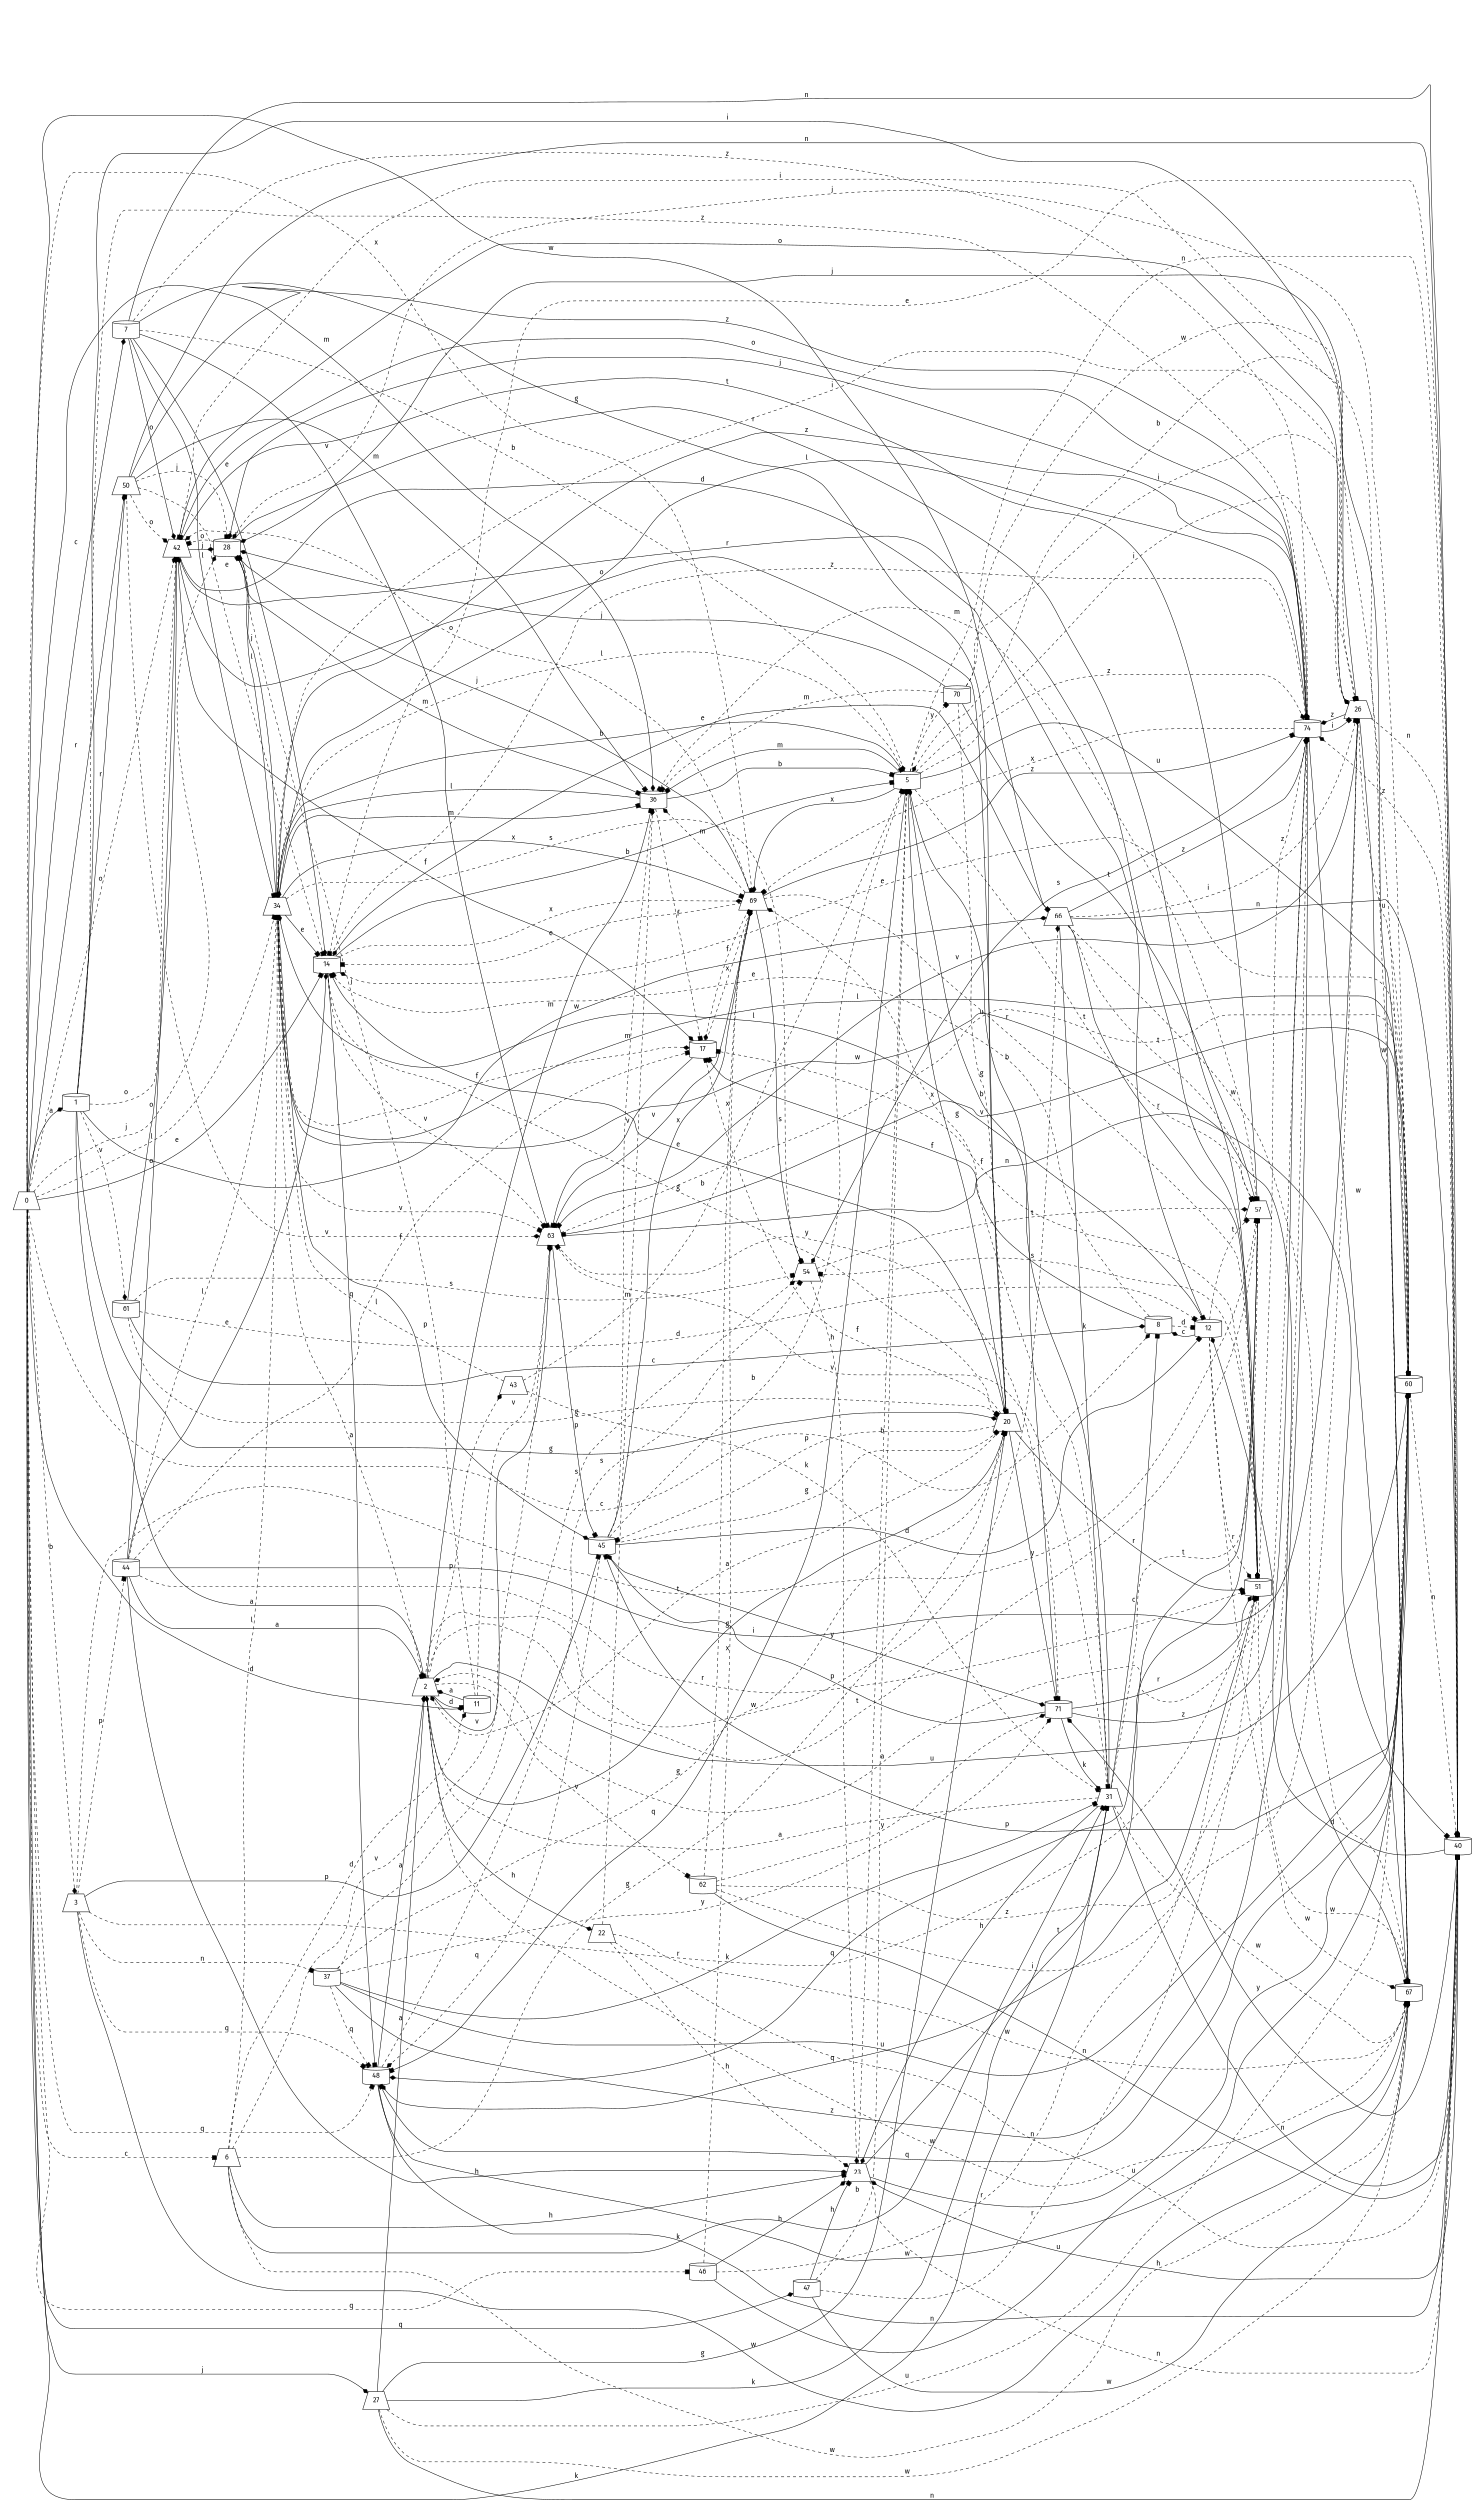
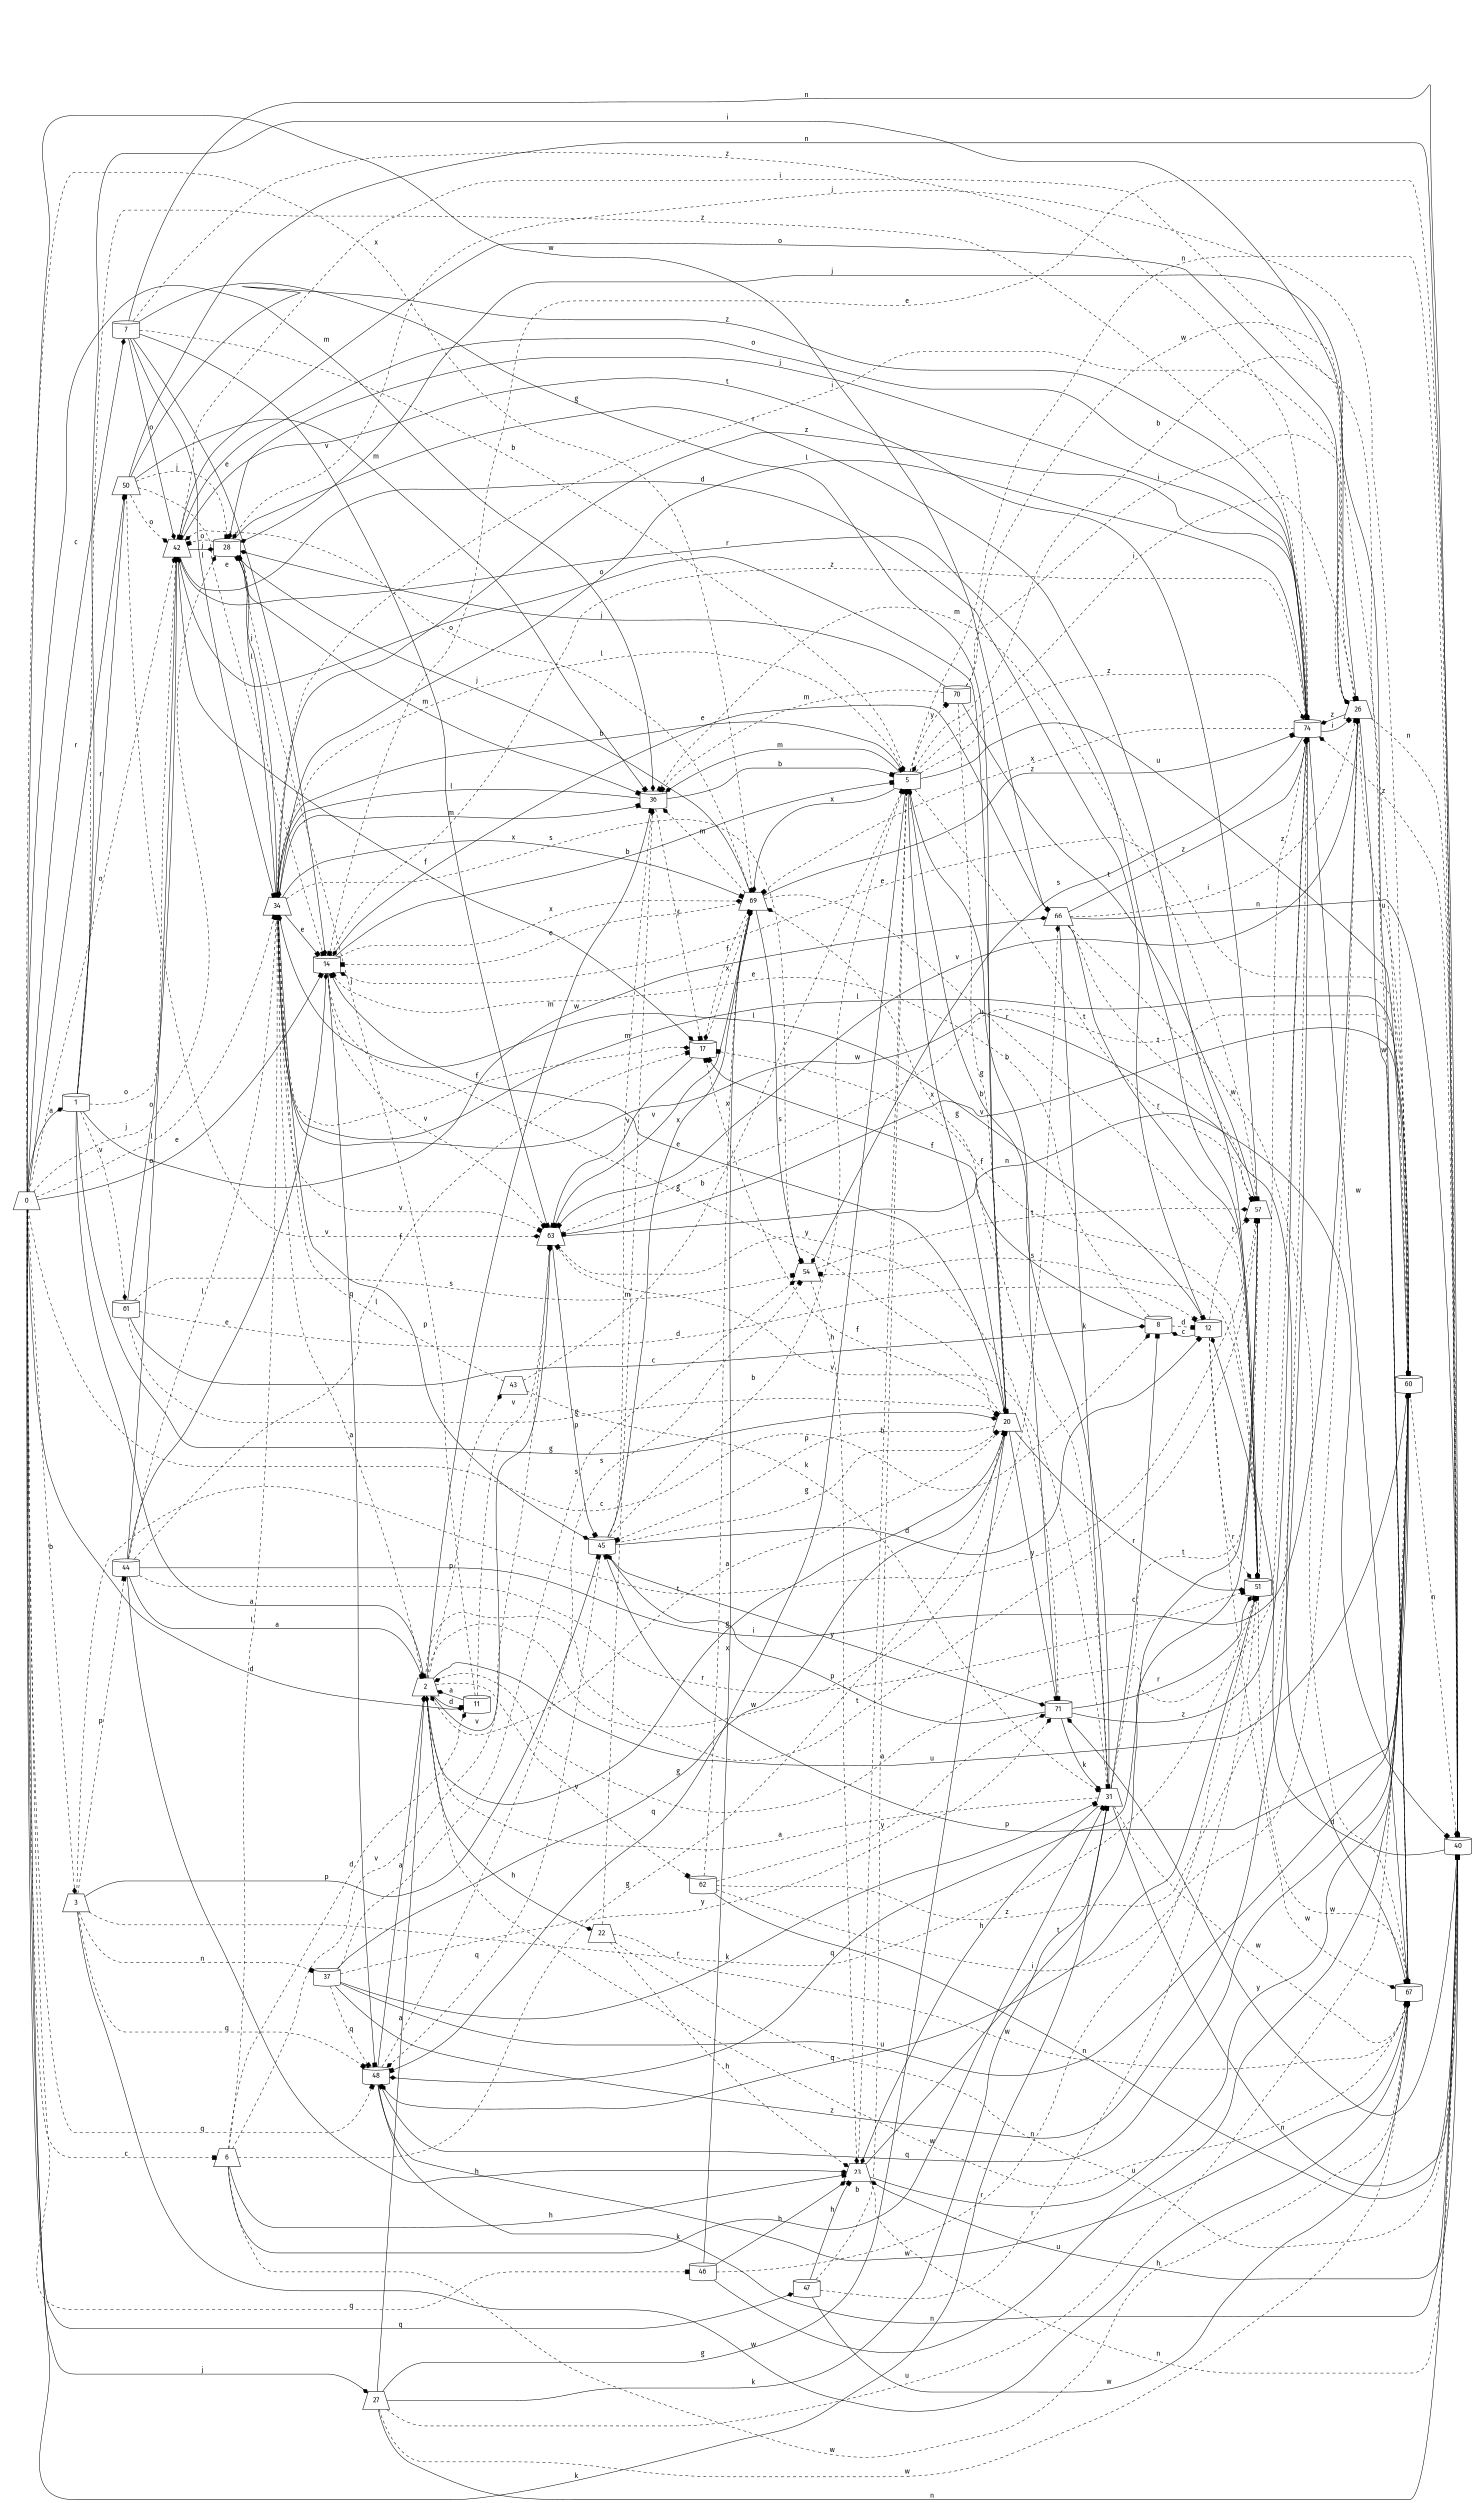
(784, 749) -> (784, 749)
(731, 1589) -> (731, 1589)
(680, 1776) -> (680, 1776)
